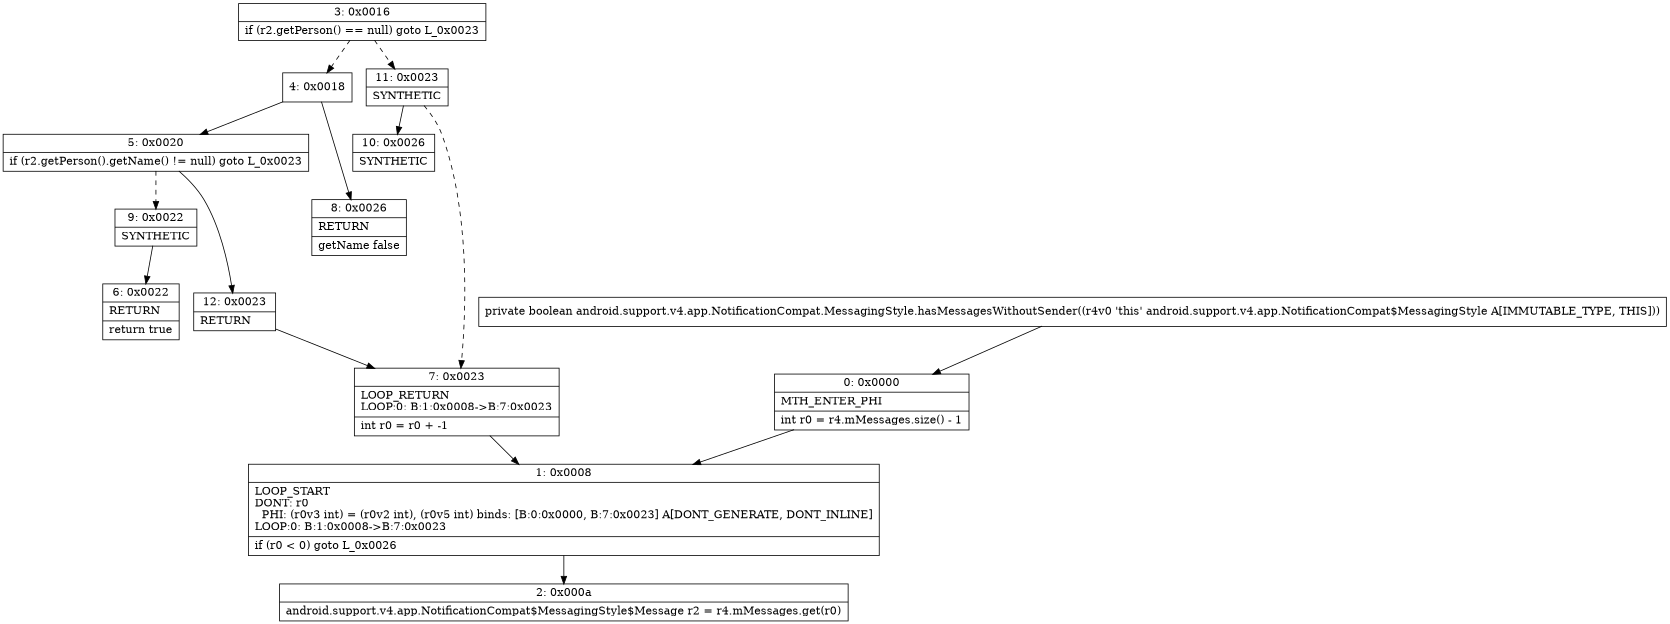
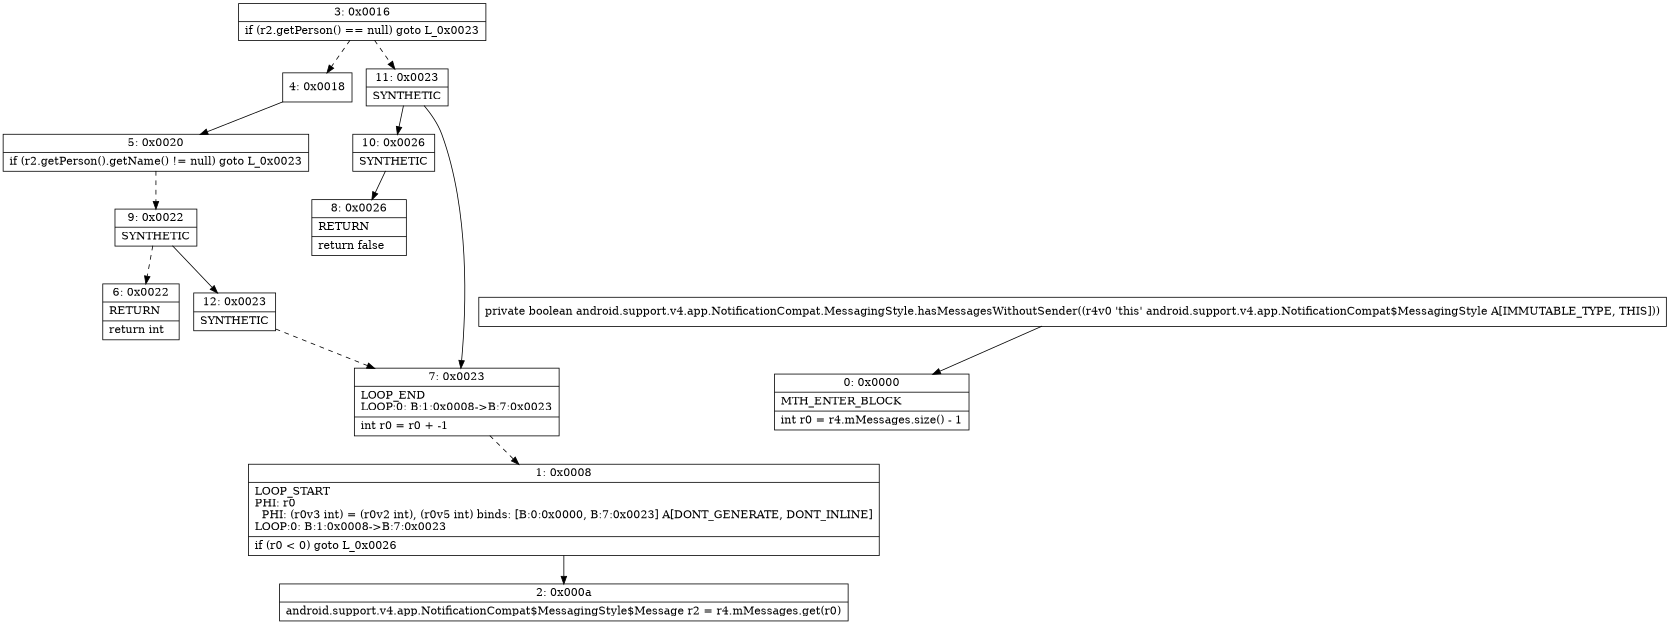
(335, 147) -> (380, 182)
(215, 223) -> (192, 267)
(462, 229) -> (462, 229)
(359, 246) -> (352, 246)
(150, 261) -> (150, 261)
(226, 321) -> (235, 321)
(141, 330) -> (137, 330)
(322, 347) -> (322, 347)
(405, 395) -> (393, 395)
(832, 401) -> (841, 401)
(747, 446) -> none
(501, 447) -> (501, 447)
(284, 503) -> (277, 503)
